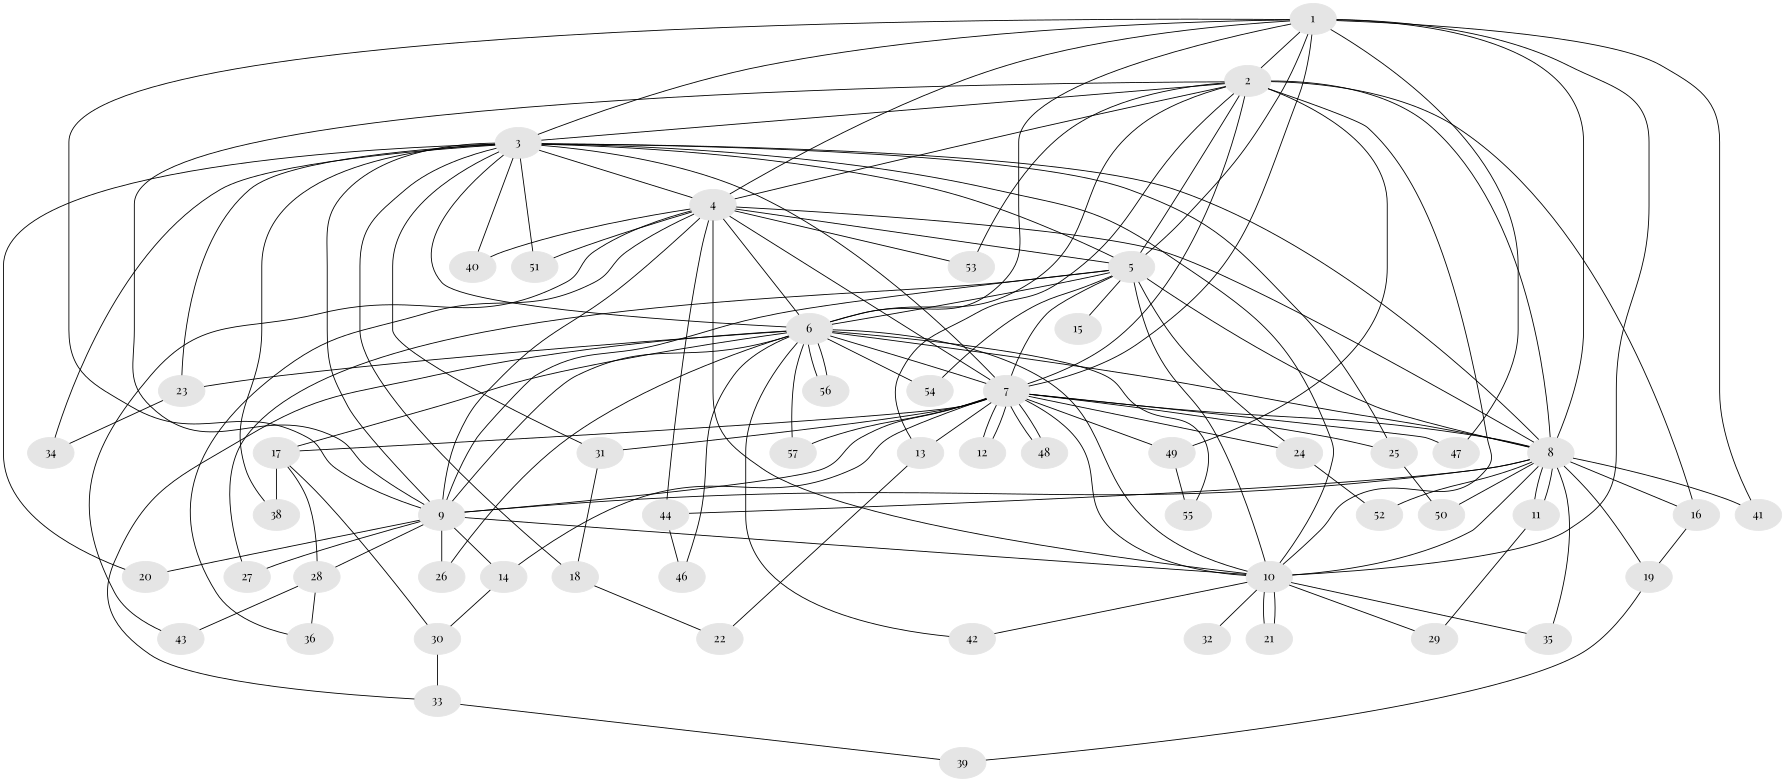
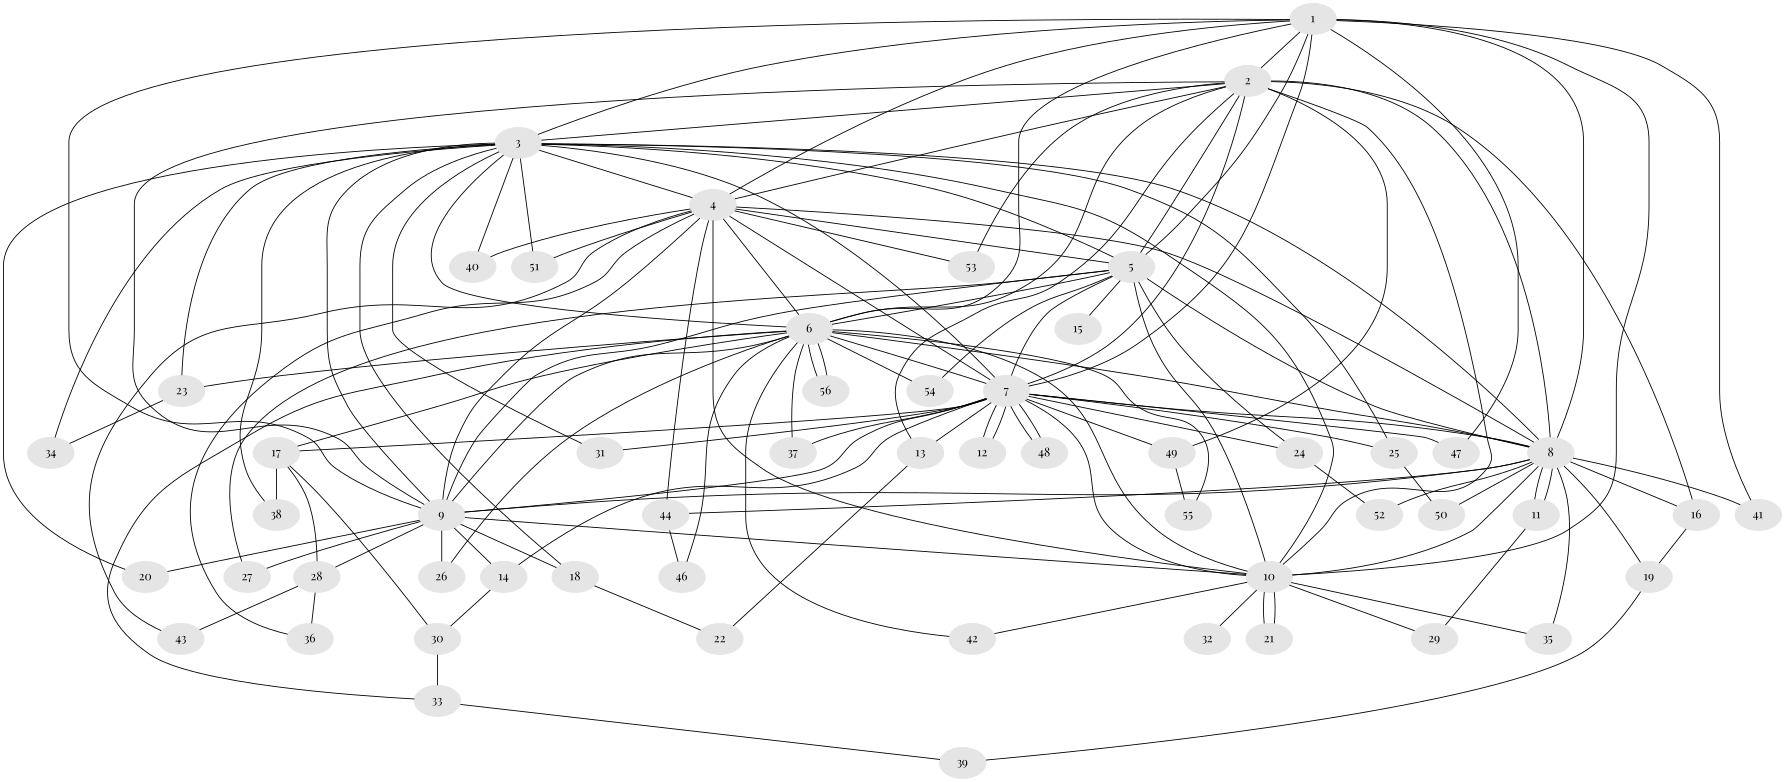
(793, 453) -> (793, 453)
(588, 513) -> (509, 546)
